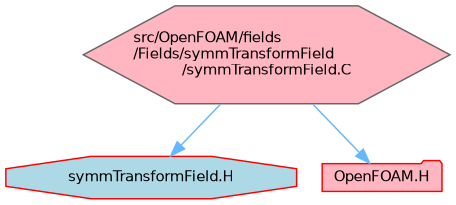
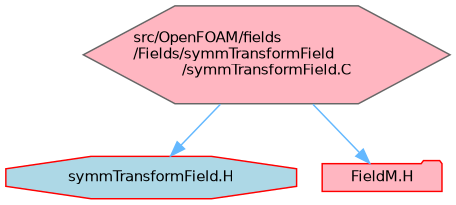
(382, 178) -> (382, 178)
